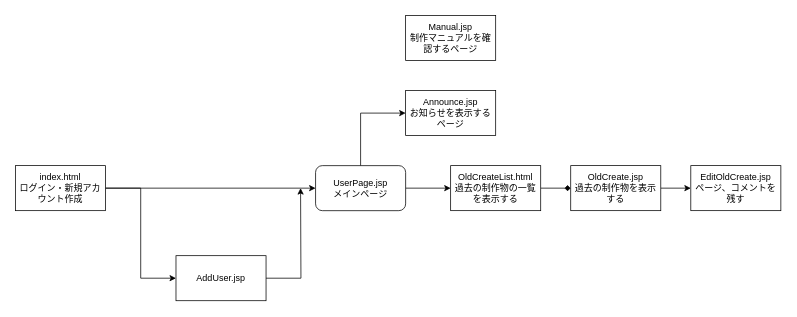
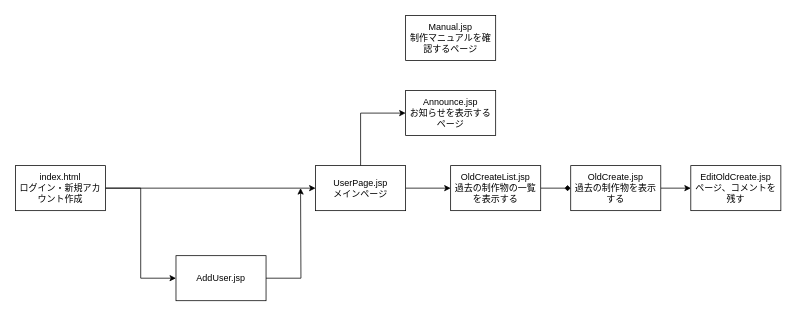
(360, 188) -> (360, 188)
(495, 188) -> (495, 188)
